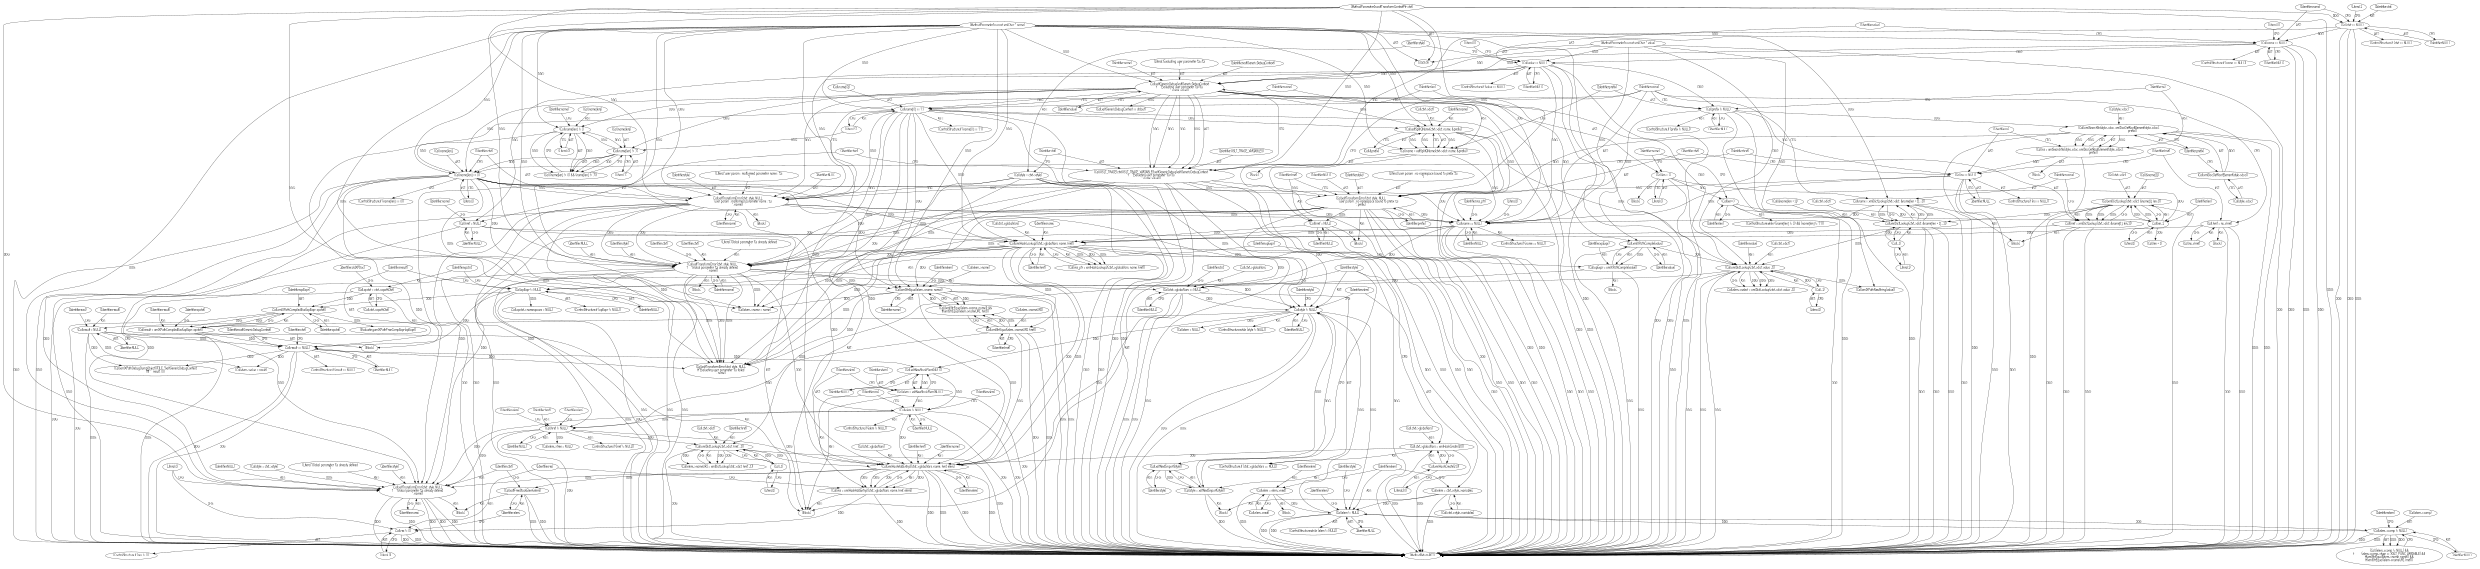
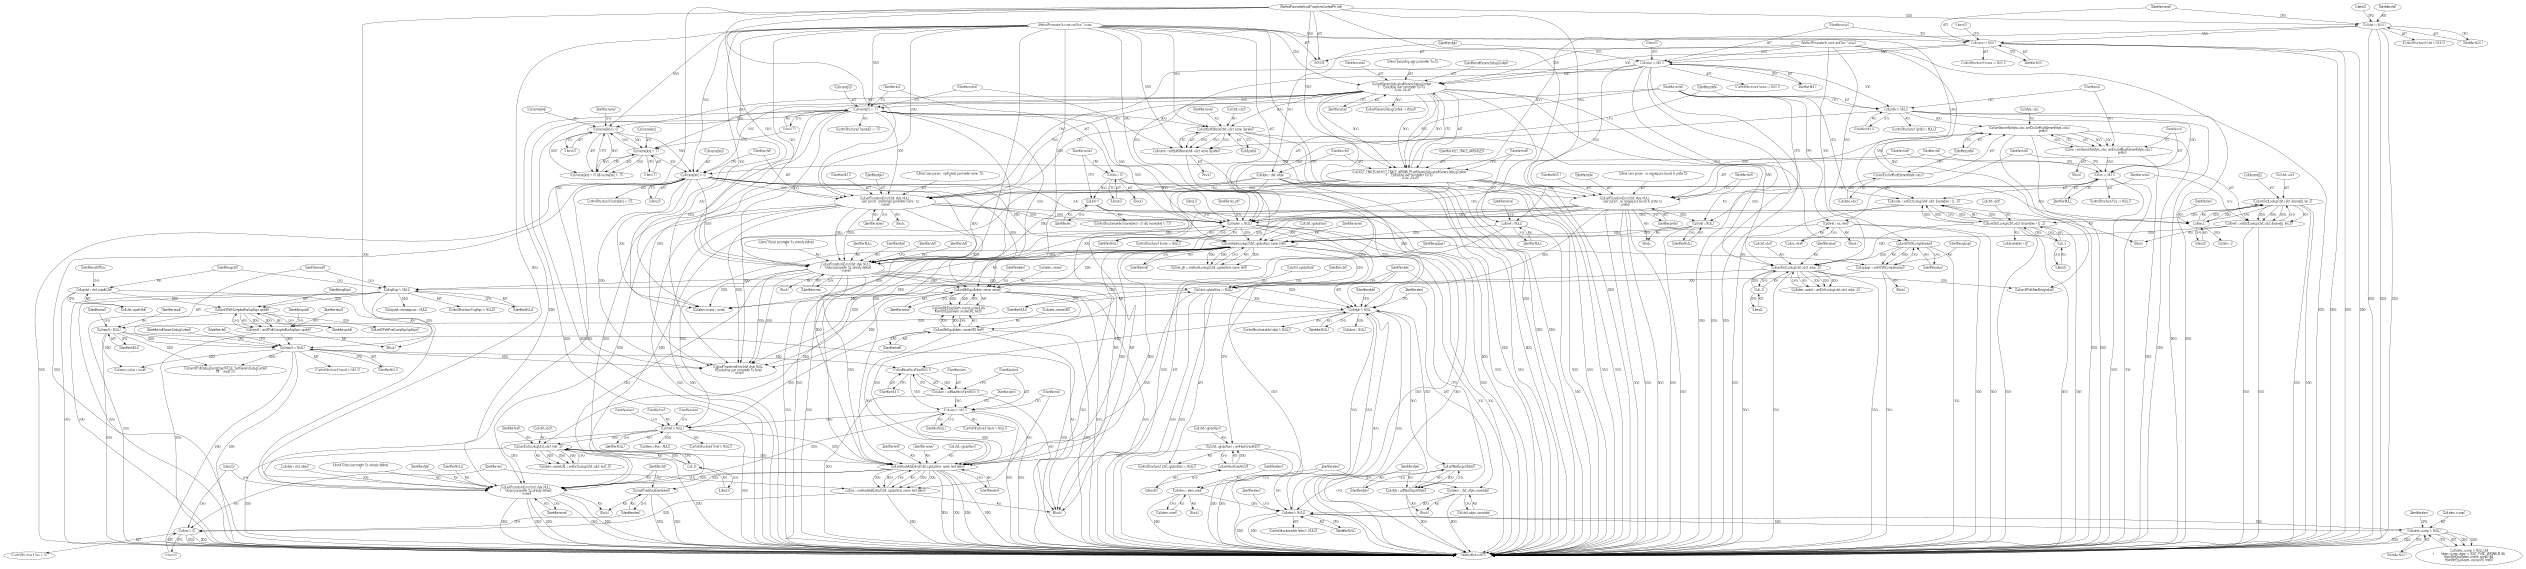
(1010, 130) -> (1273, 130)
(1838, 213) -> (2015, 233)
(388, 330) -> (395, 330)
